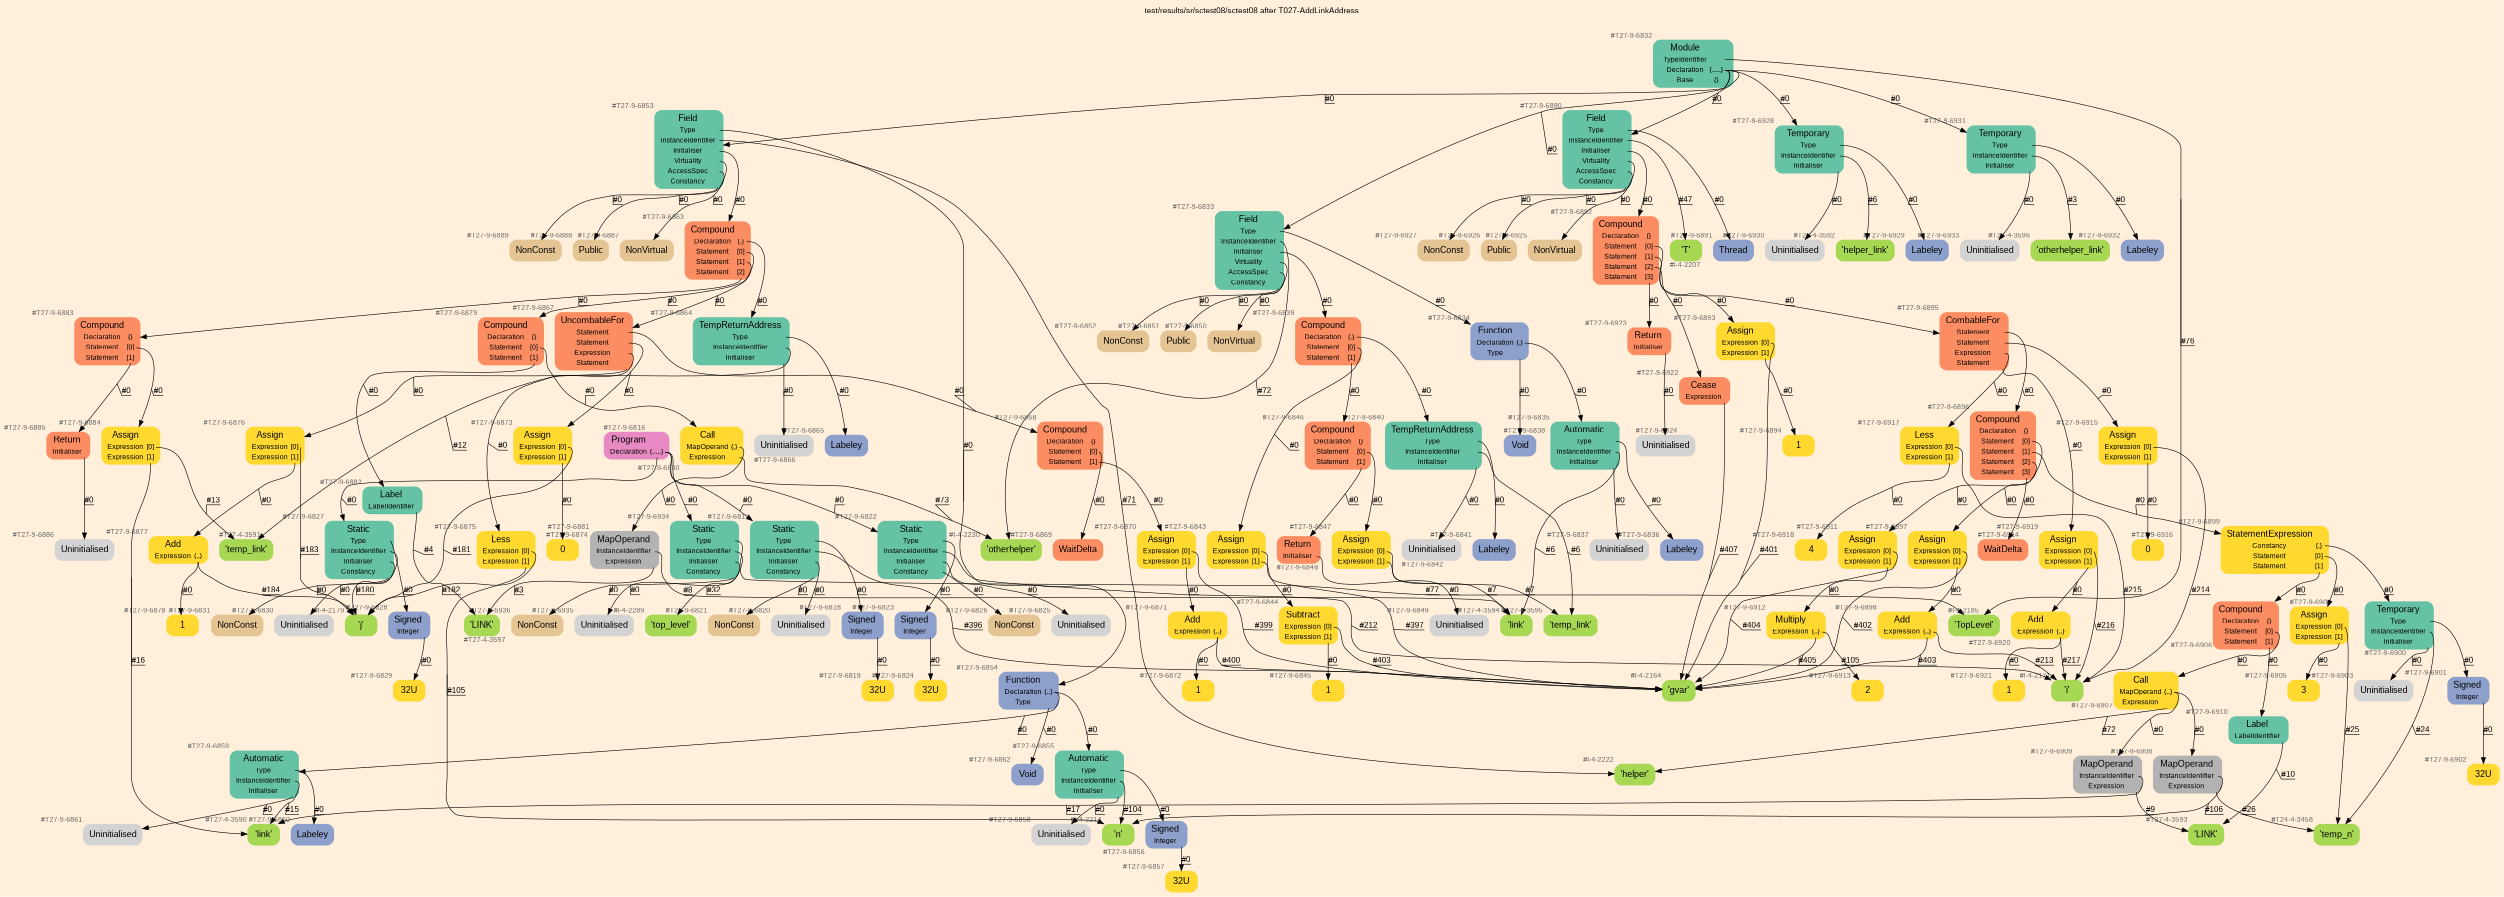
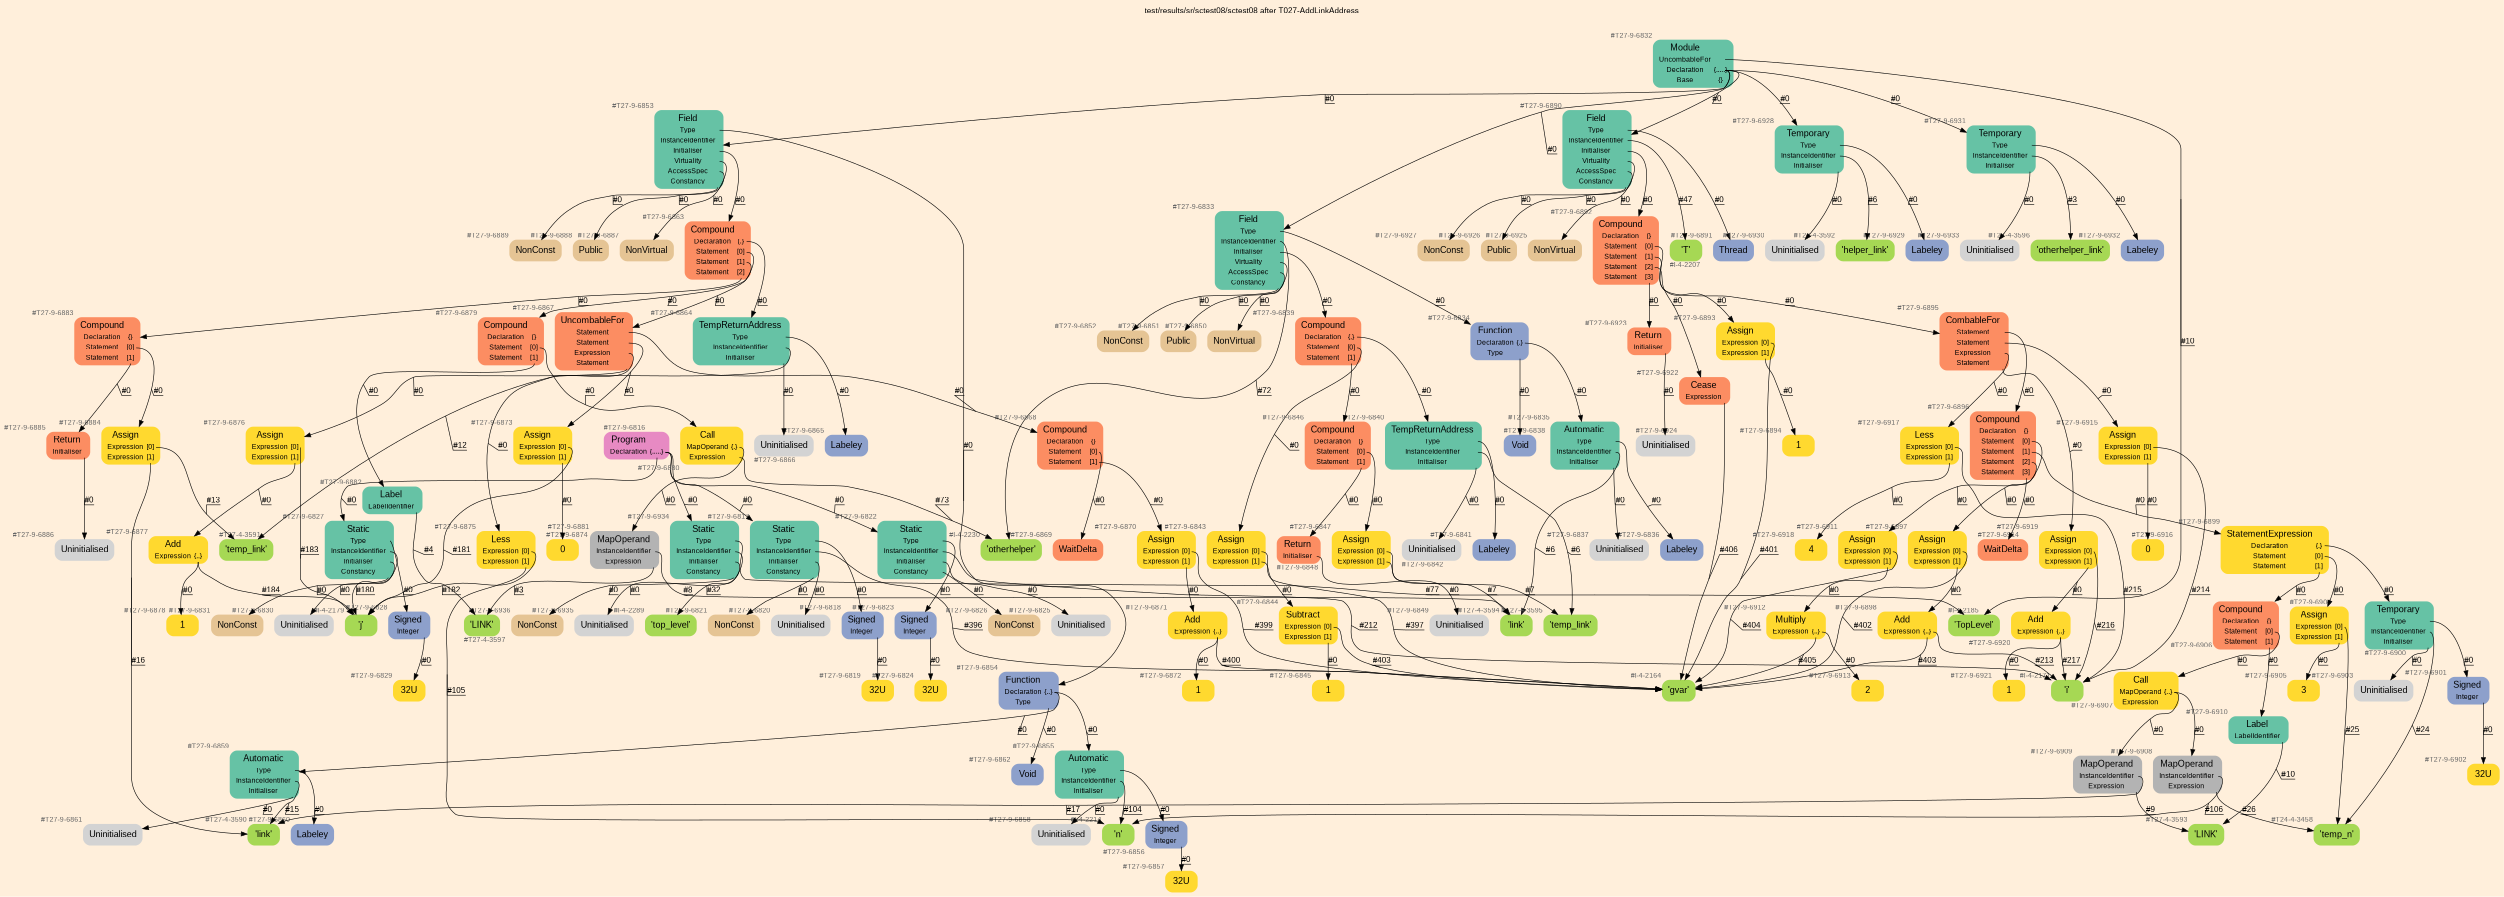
(1685, 60) -> (1685, 60)
(2188, 341) -> (2188, 341)
(2270, 546) -> (2270, 546)
(1729, 550) -> (1729, 550)
(1851, 661) -> (1851, 661)
(1635, 775) -> none
